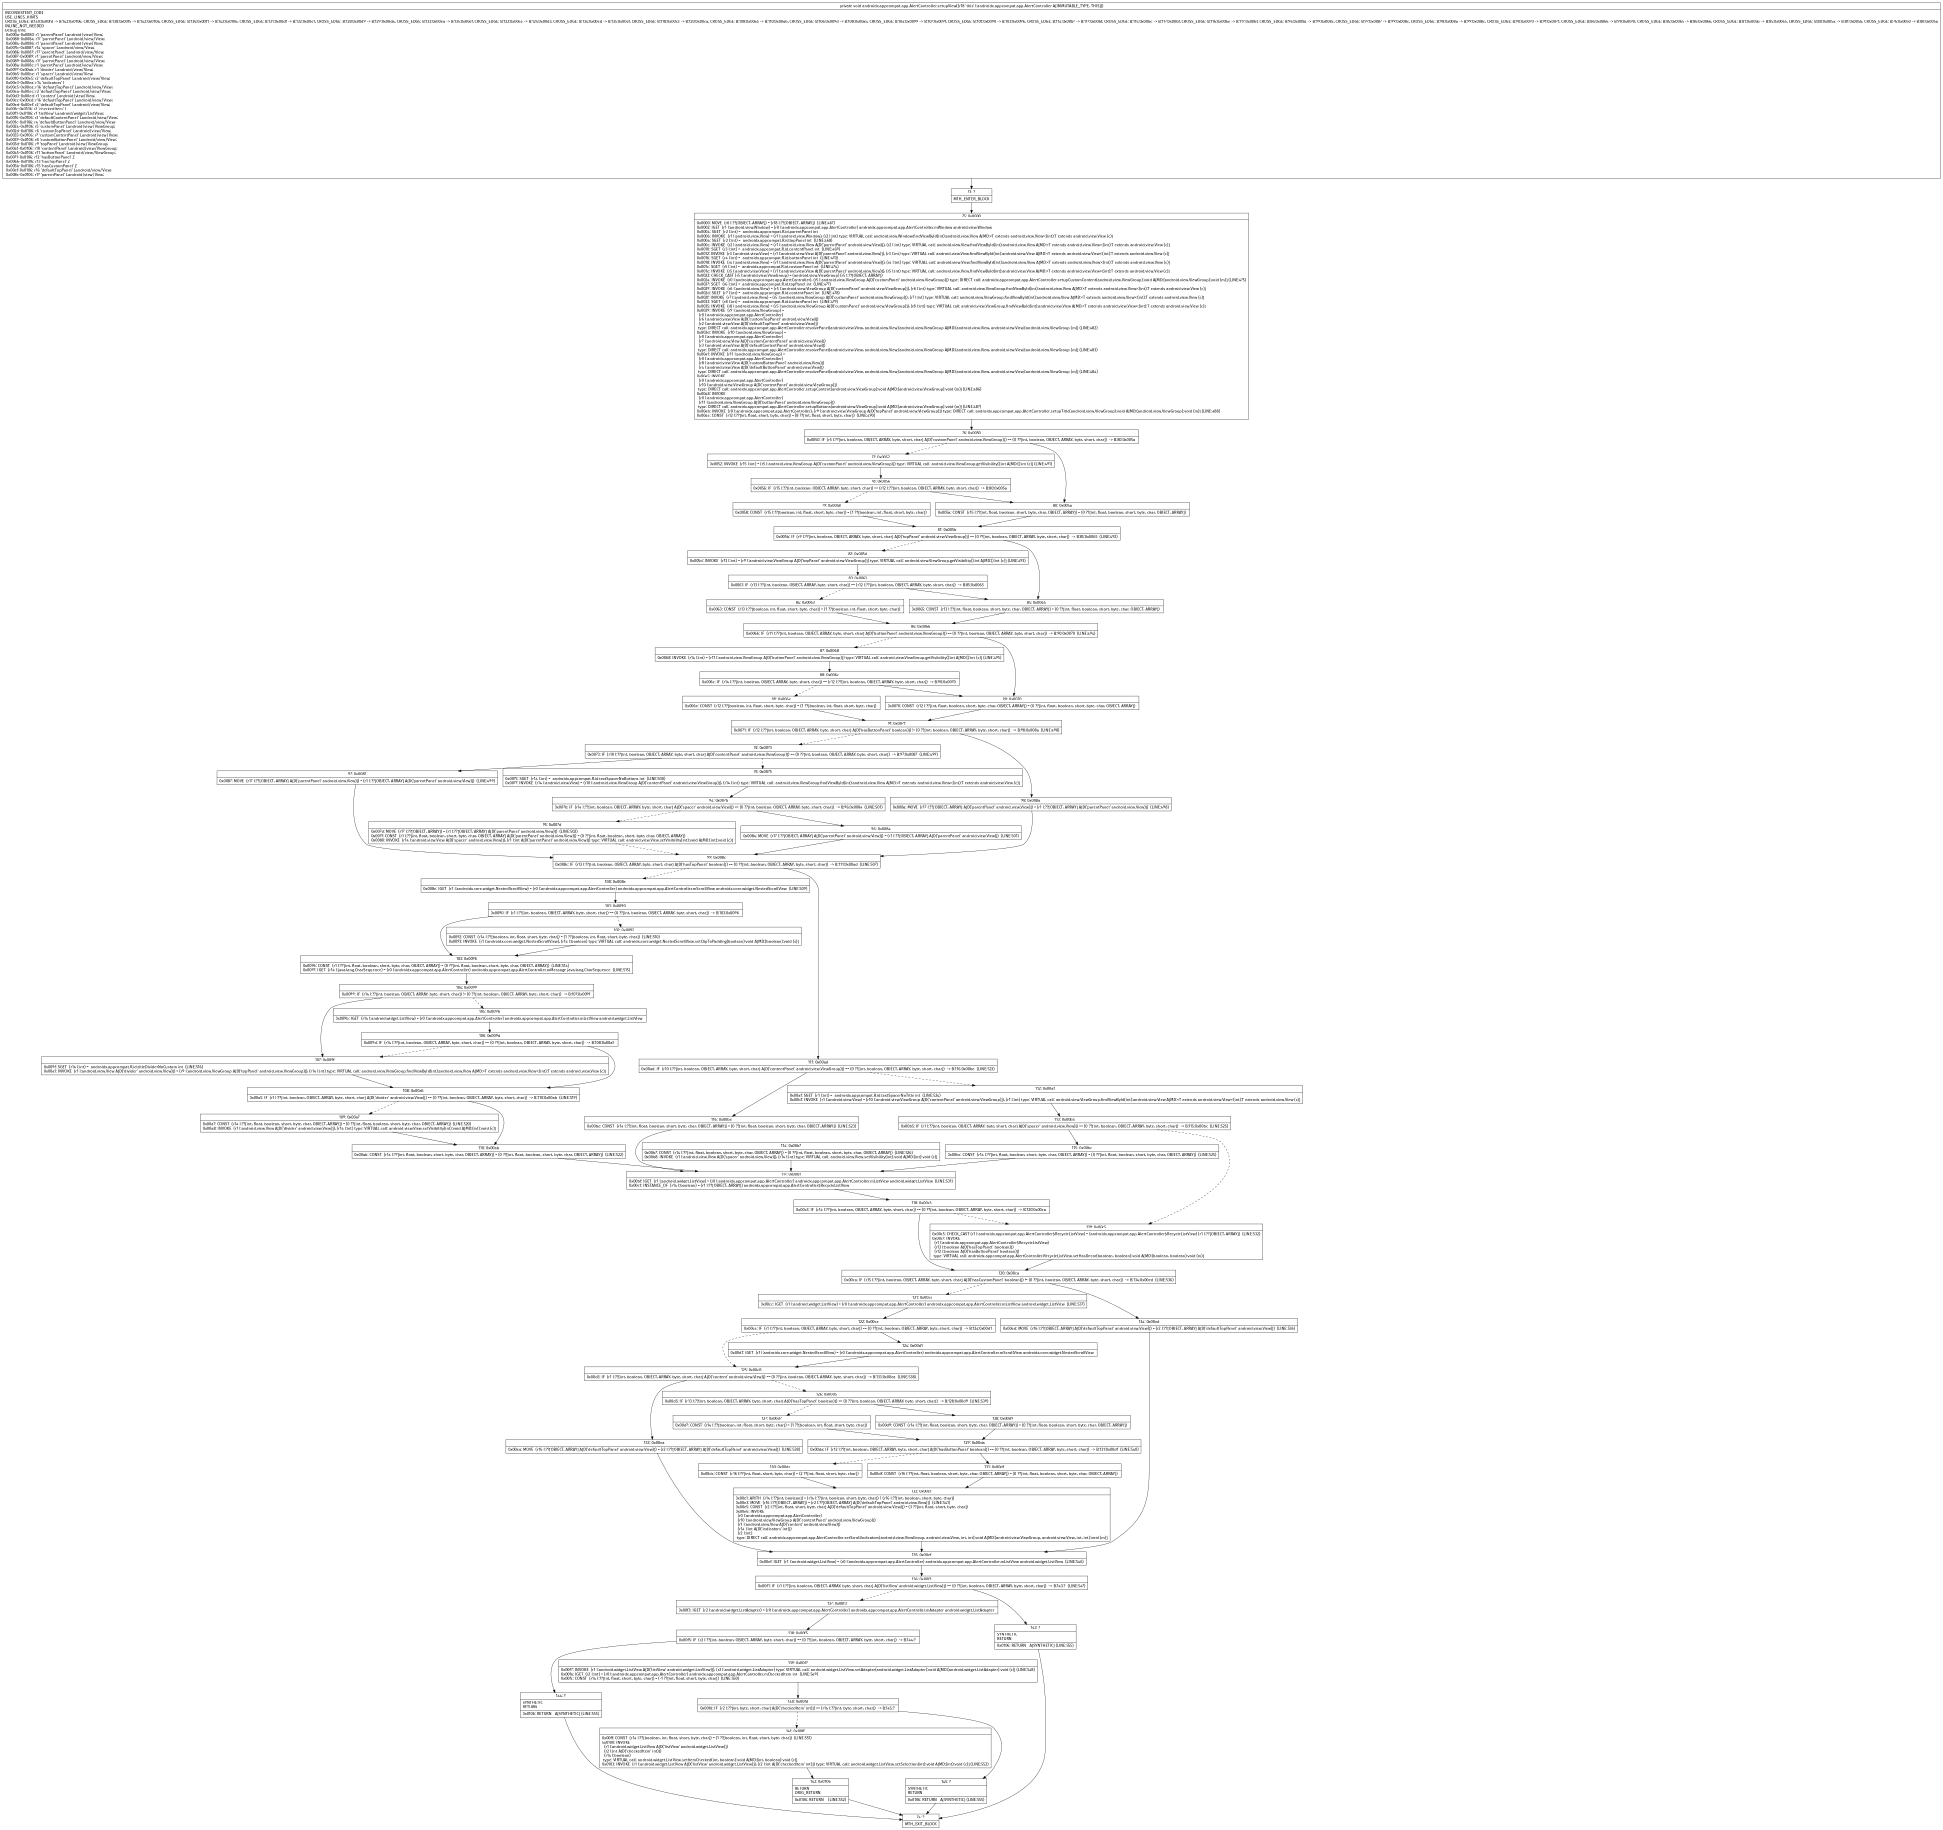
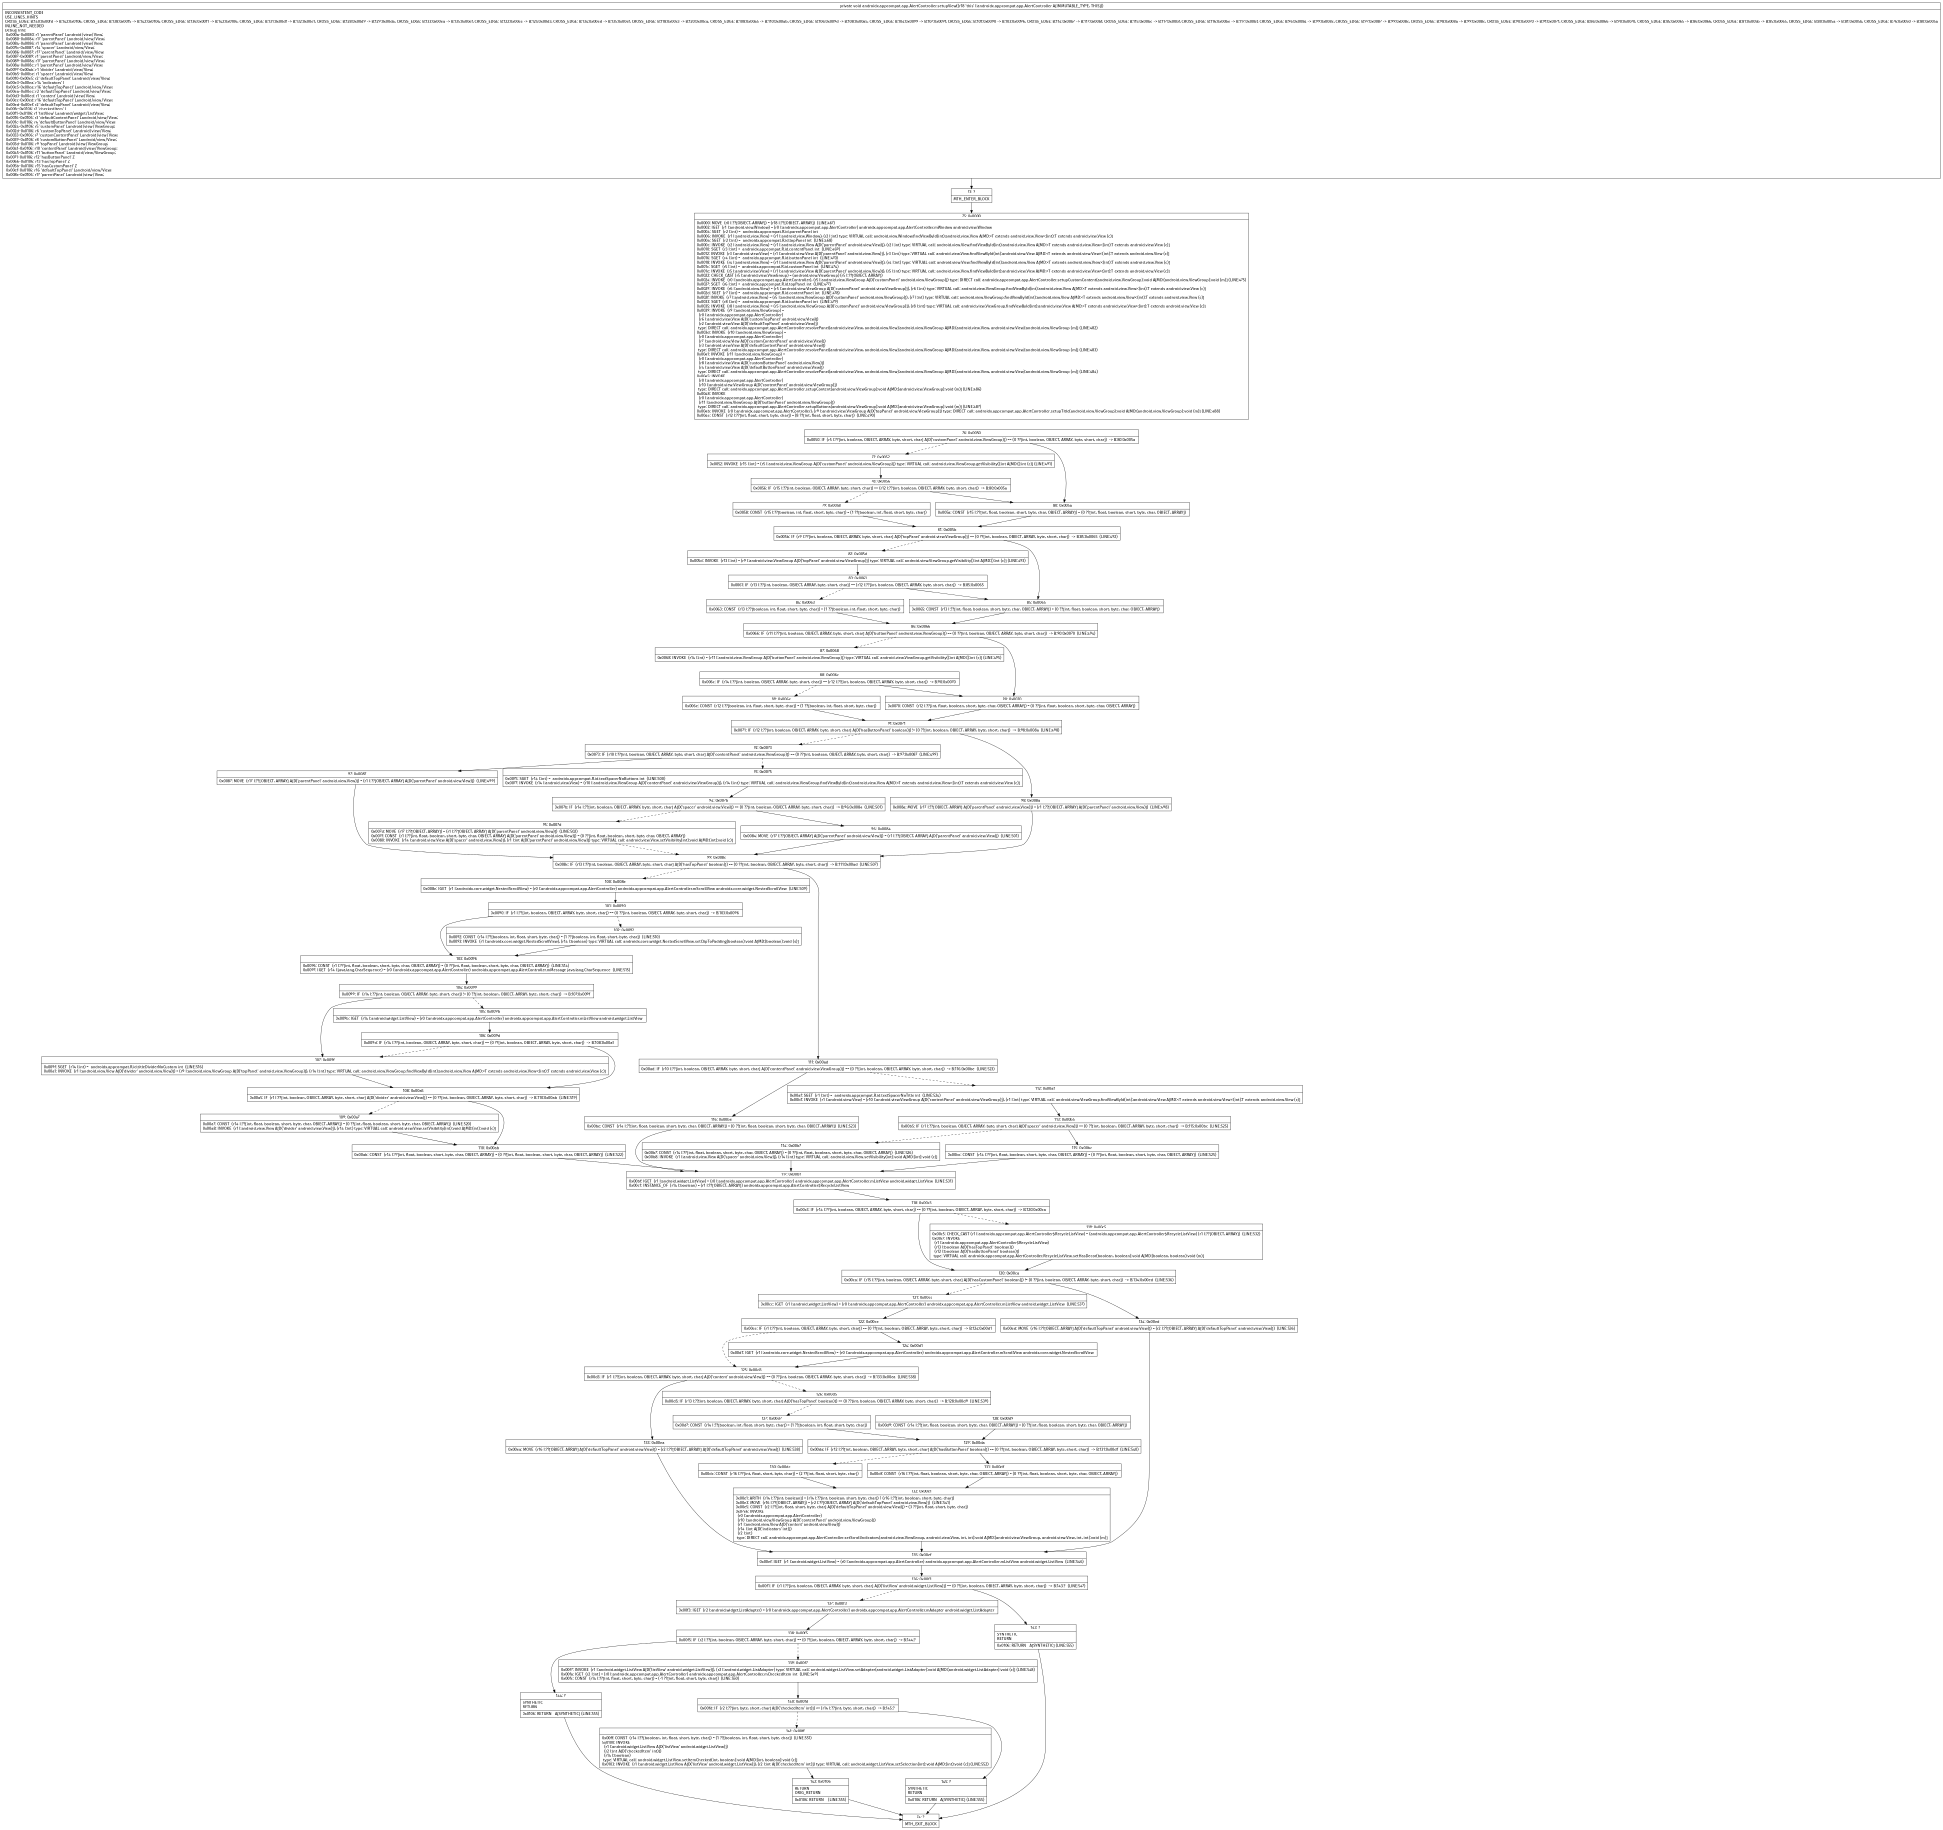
(972, 423) -> none
(830, 665) -> none
(1227, 1170) -> (940, 1136)
(913, 1410) -> none
(751, 1511) -> (751, 1511)
none -> (798, 1650)
(820, 1800) -> (820, 1800)
